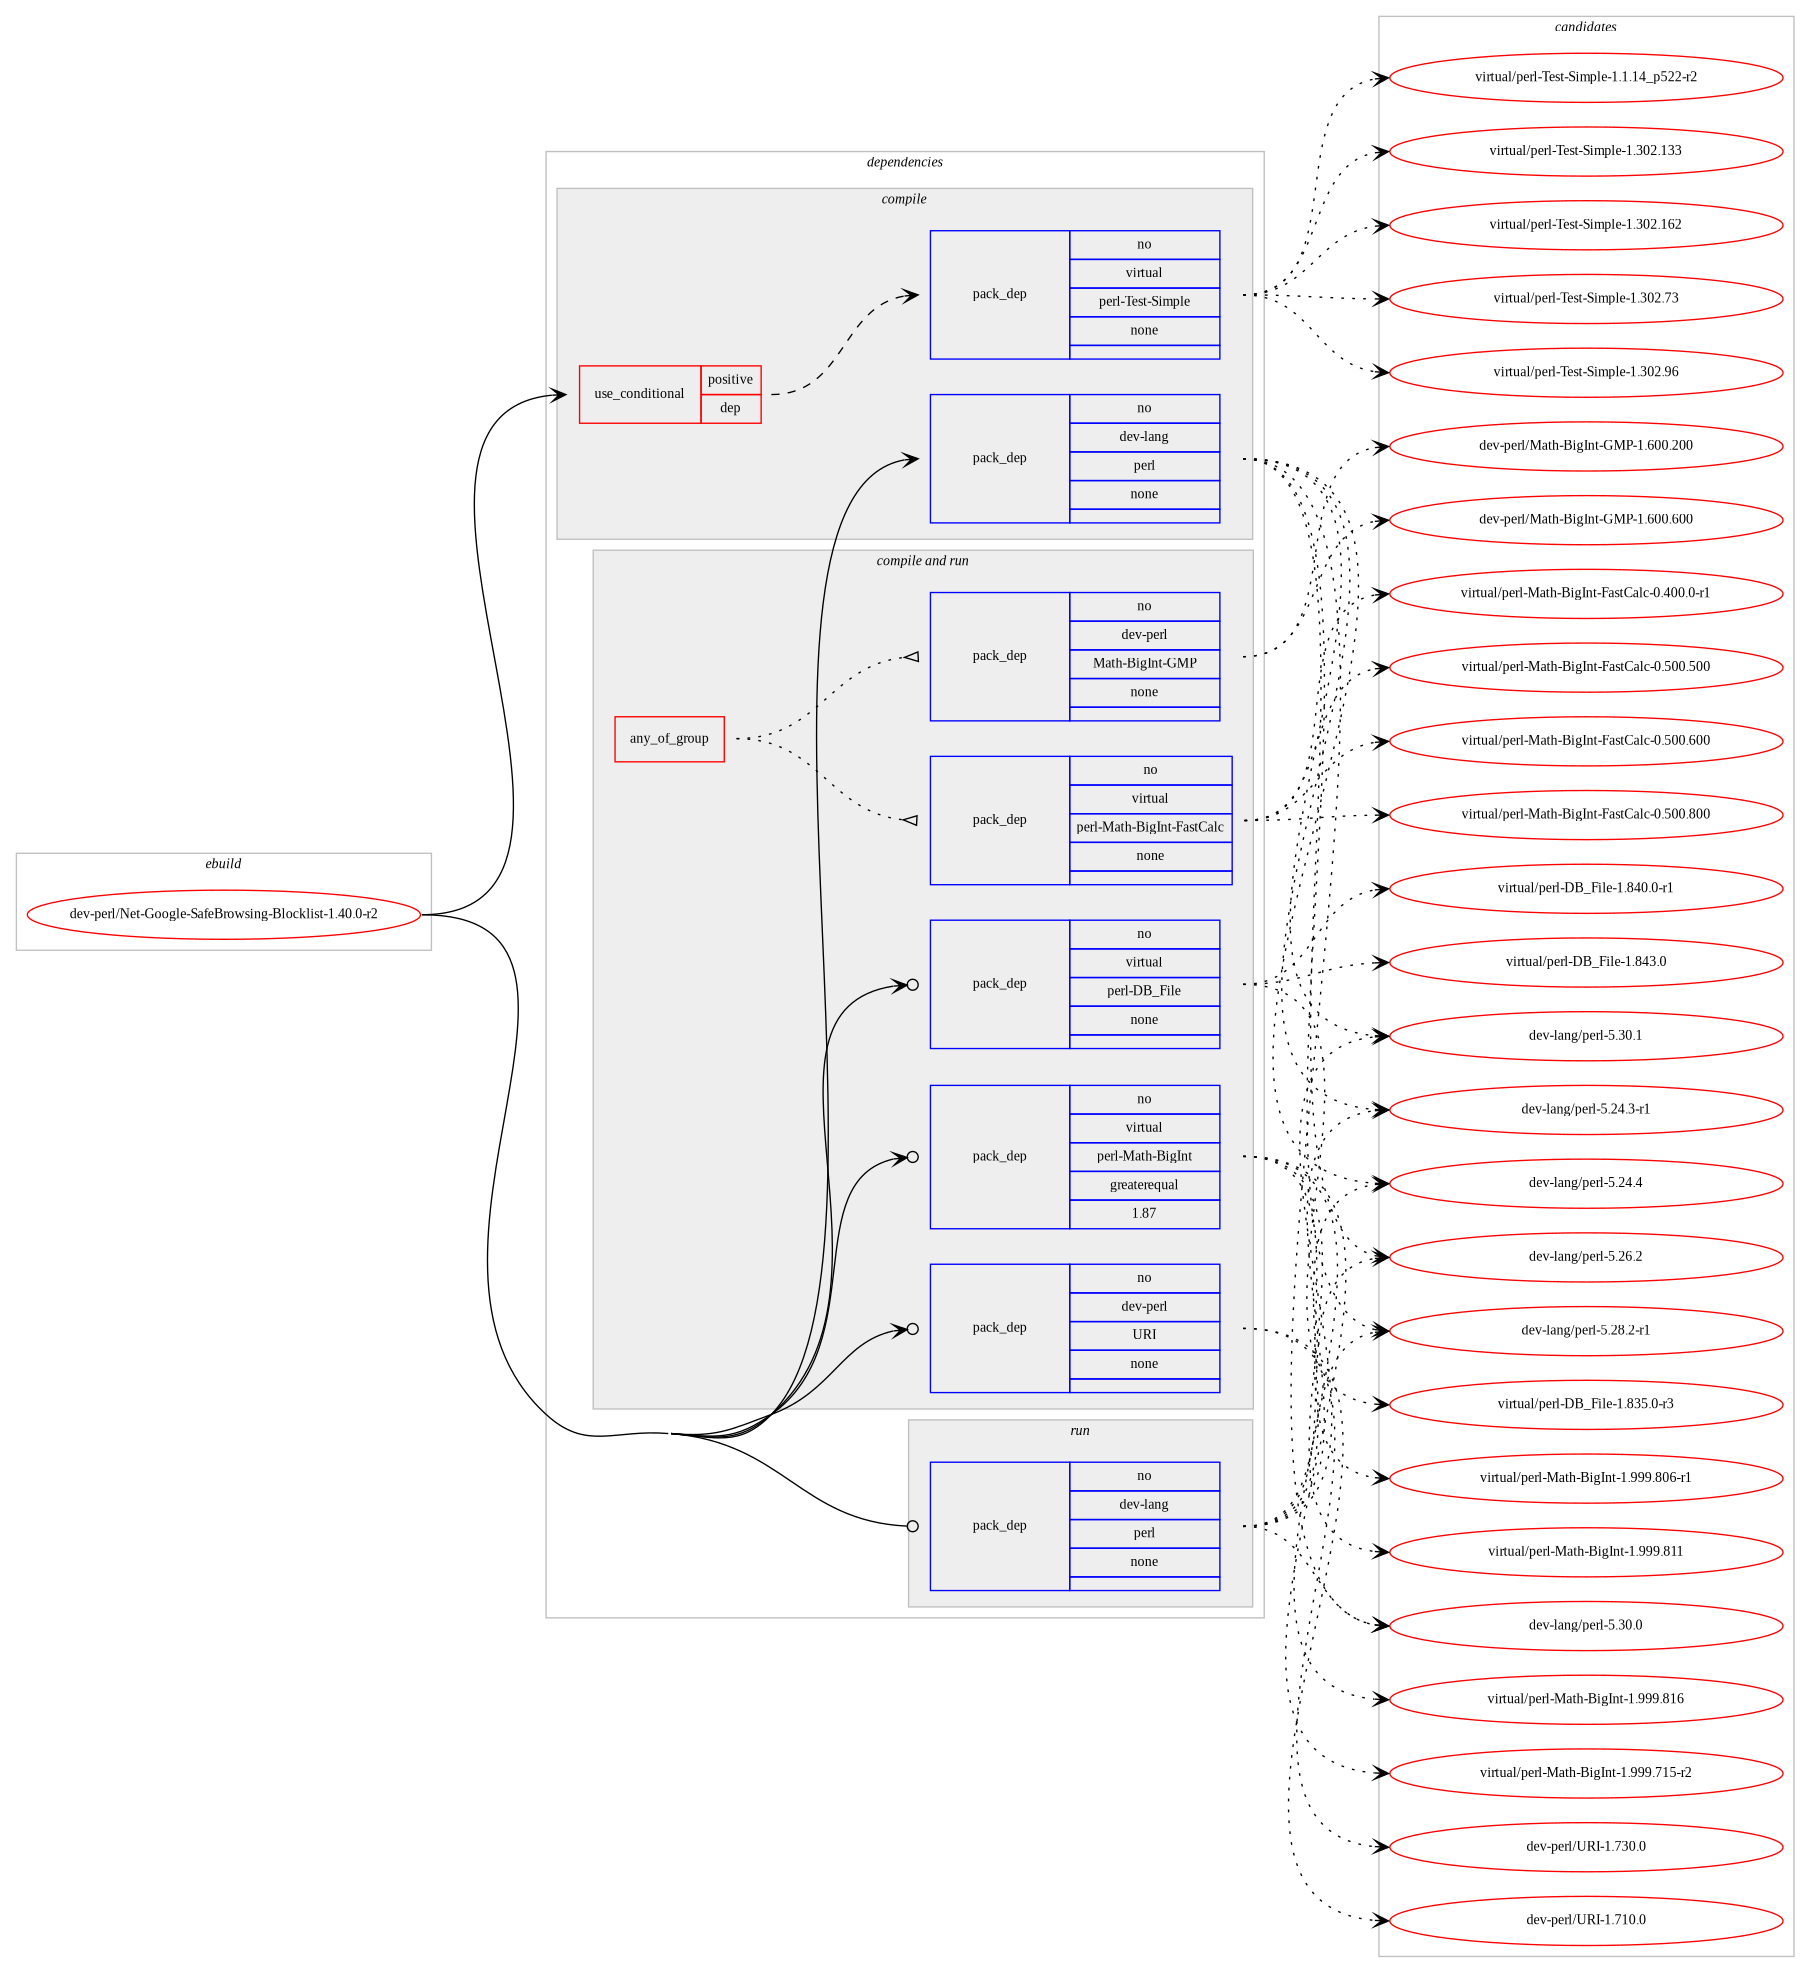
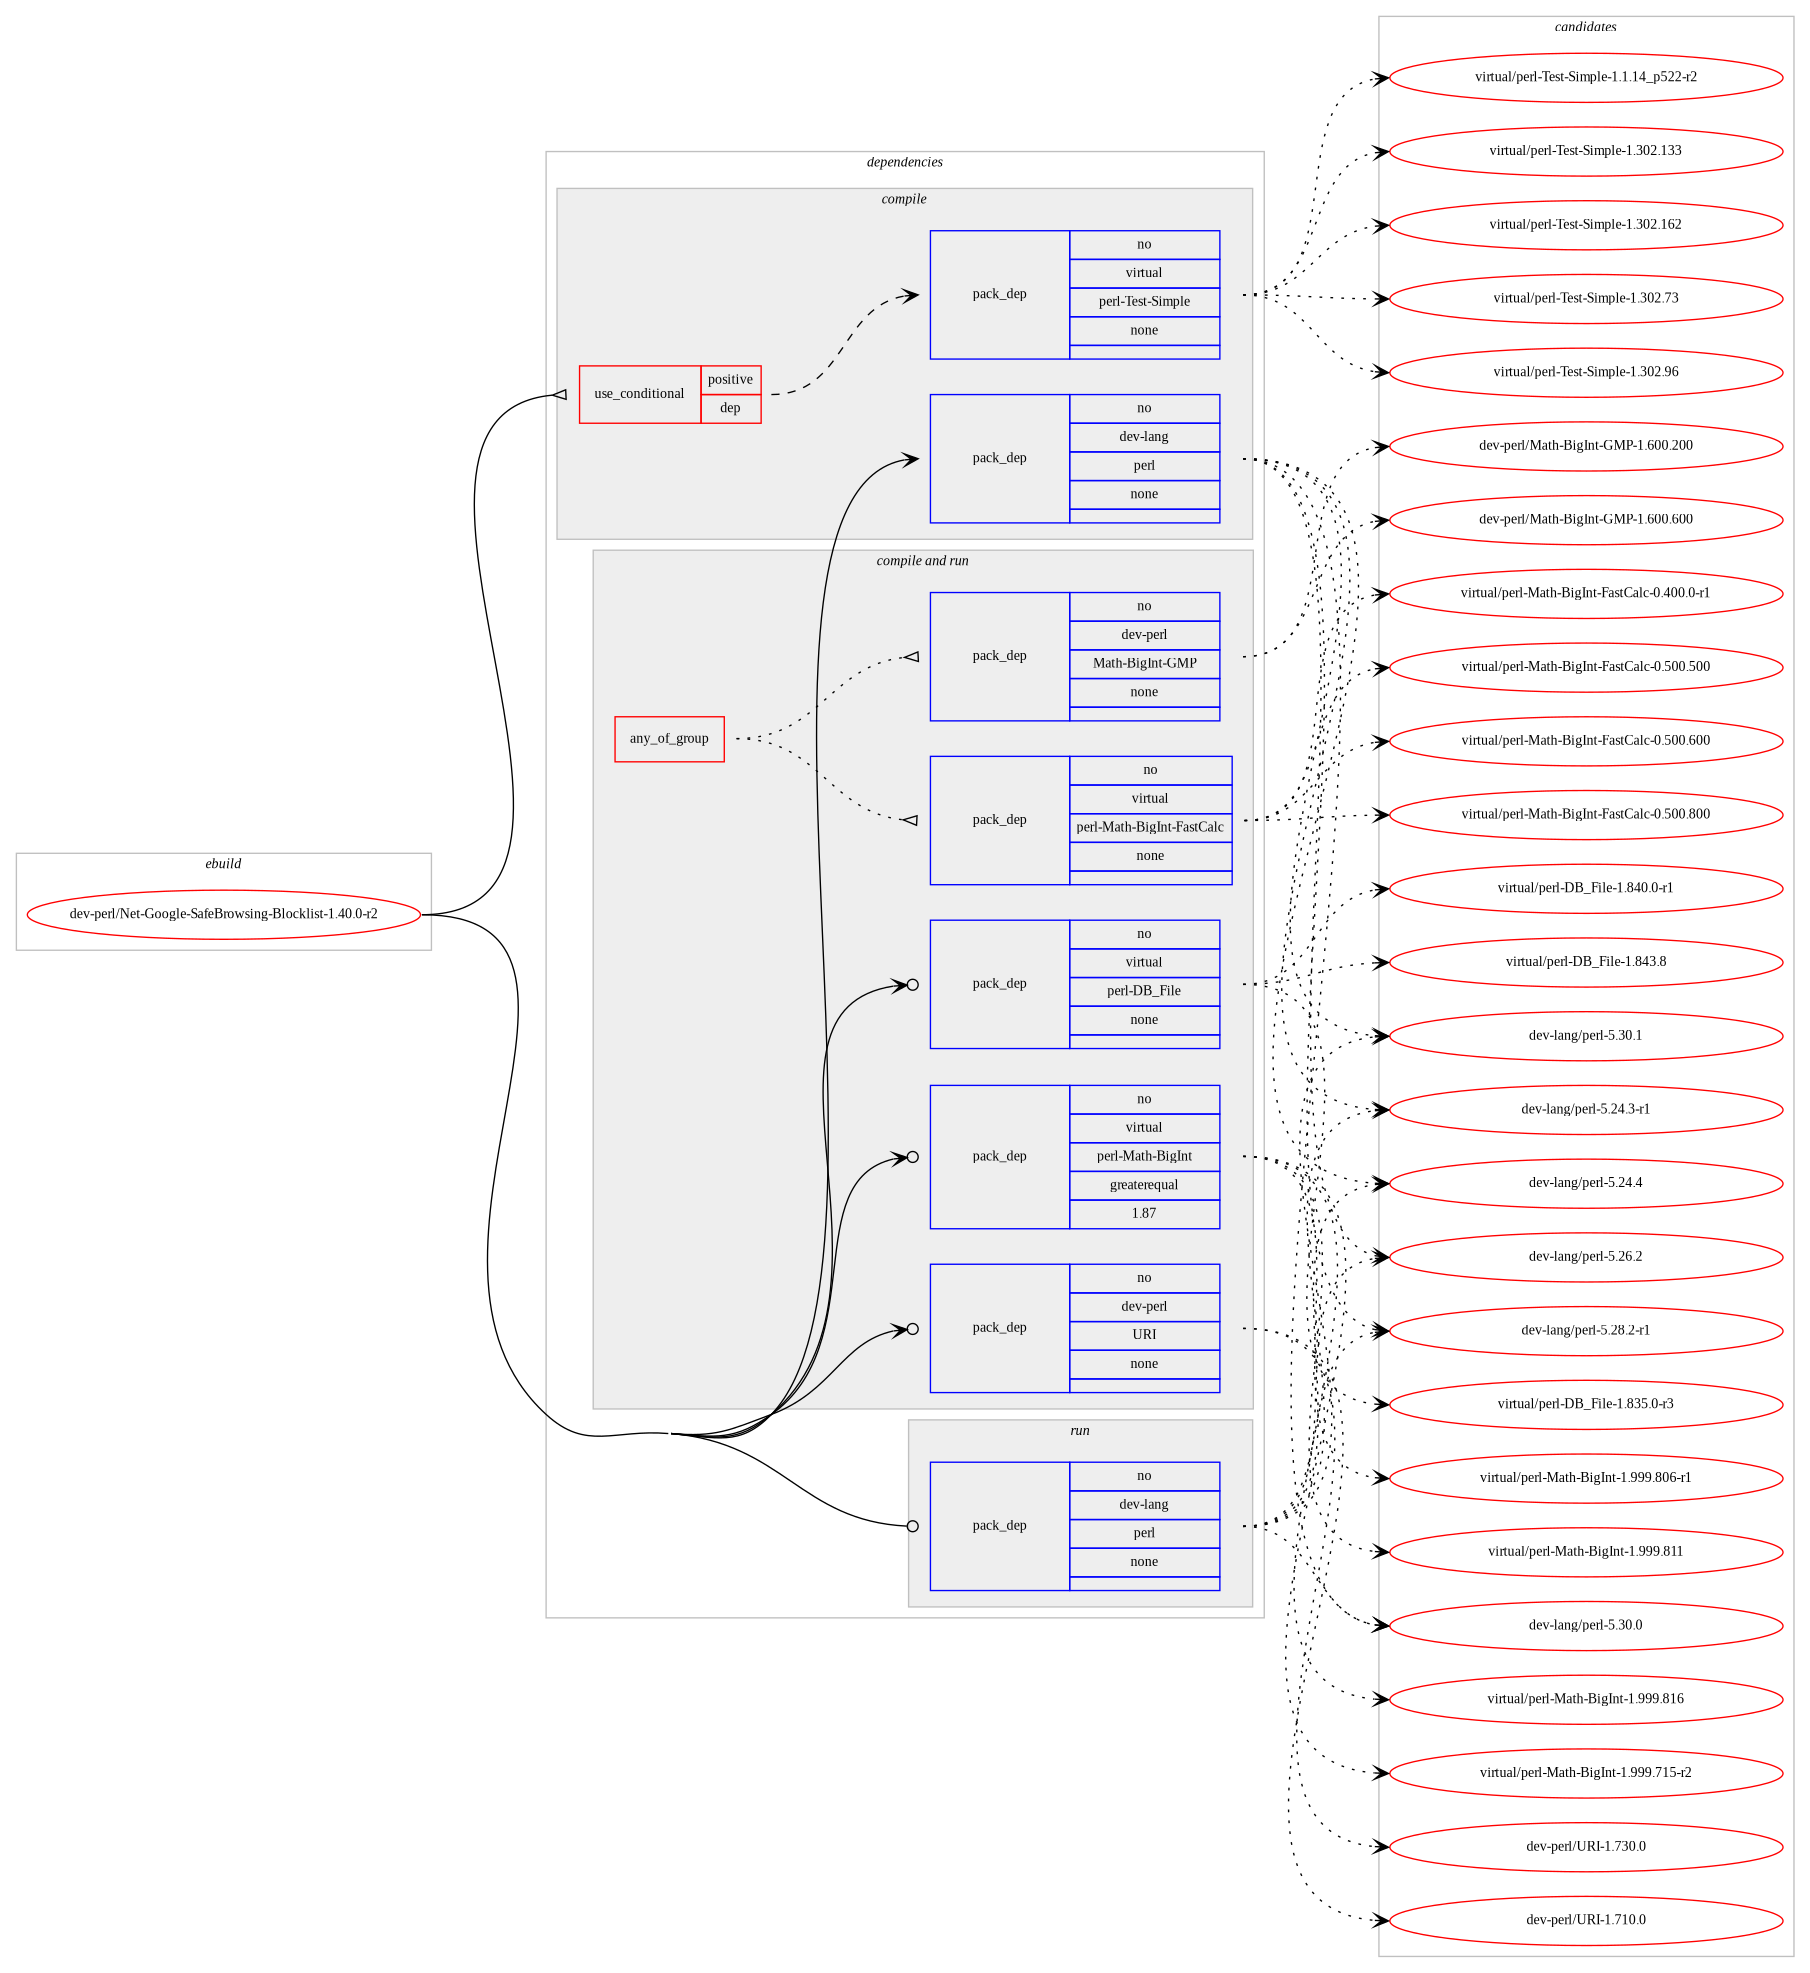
(495, 662) -> (495, 662)
(1586, 963) -> (1586, 963)
